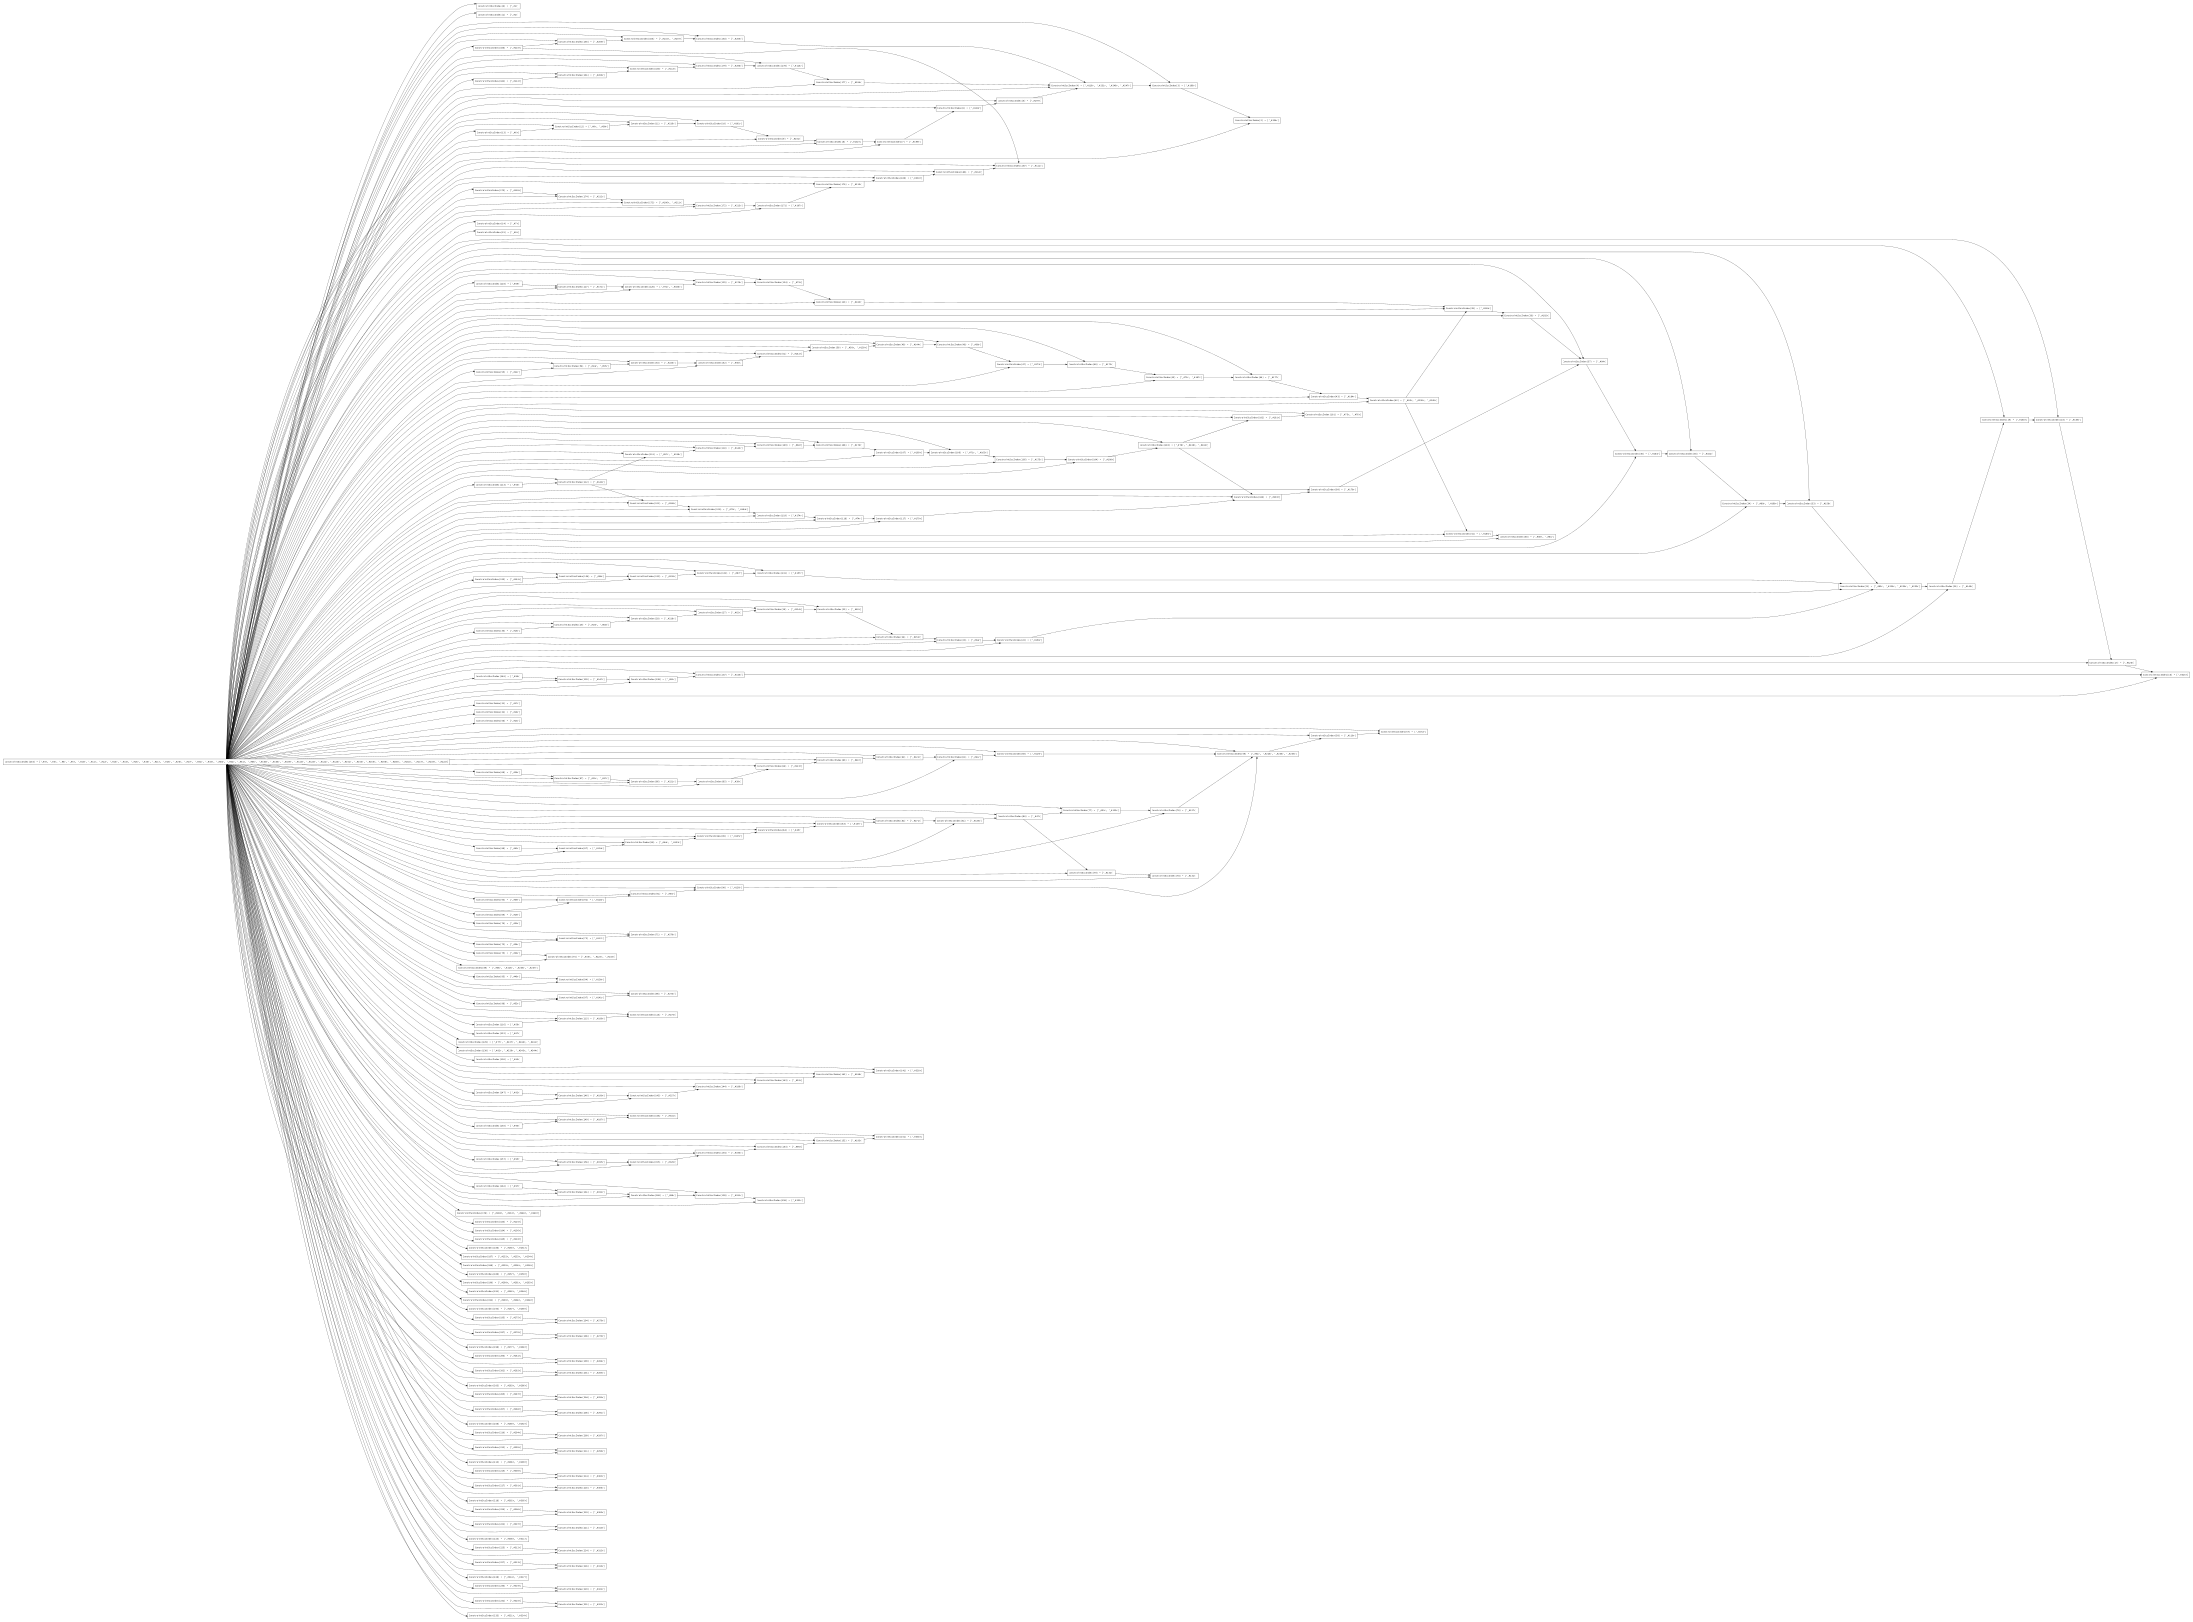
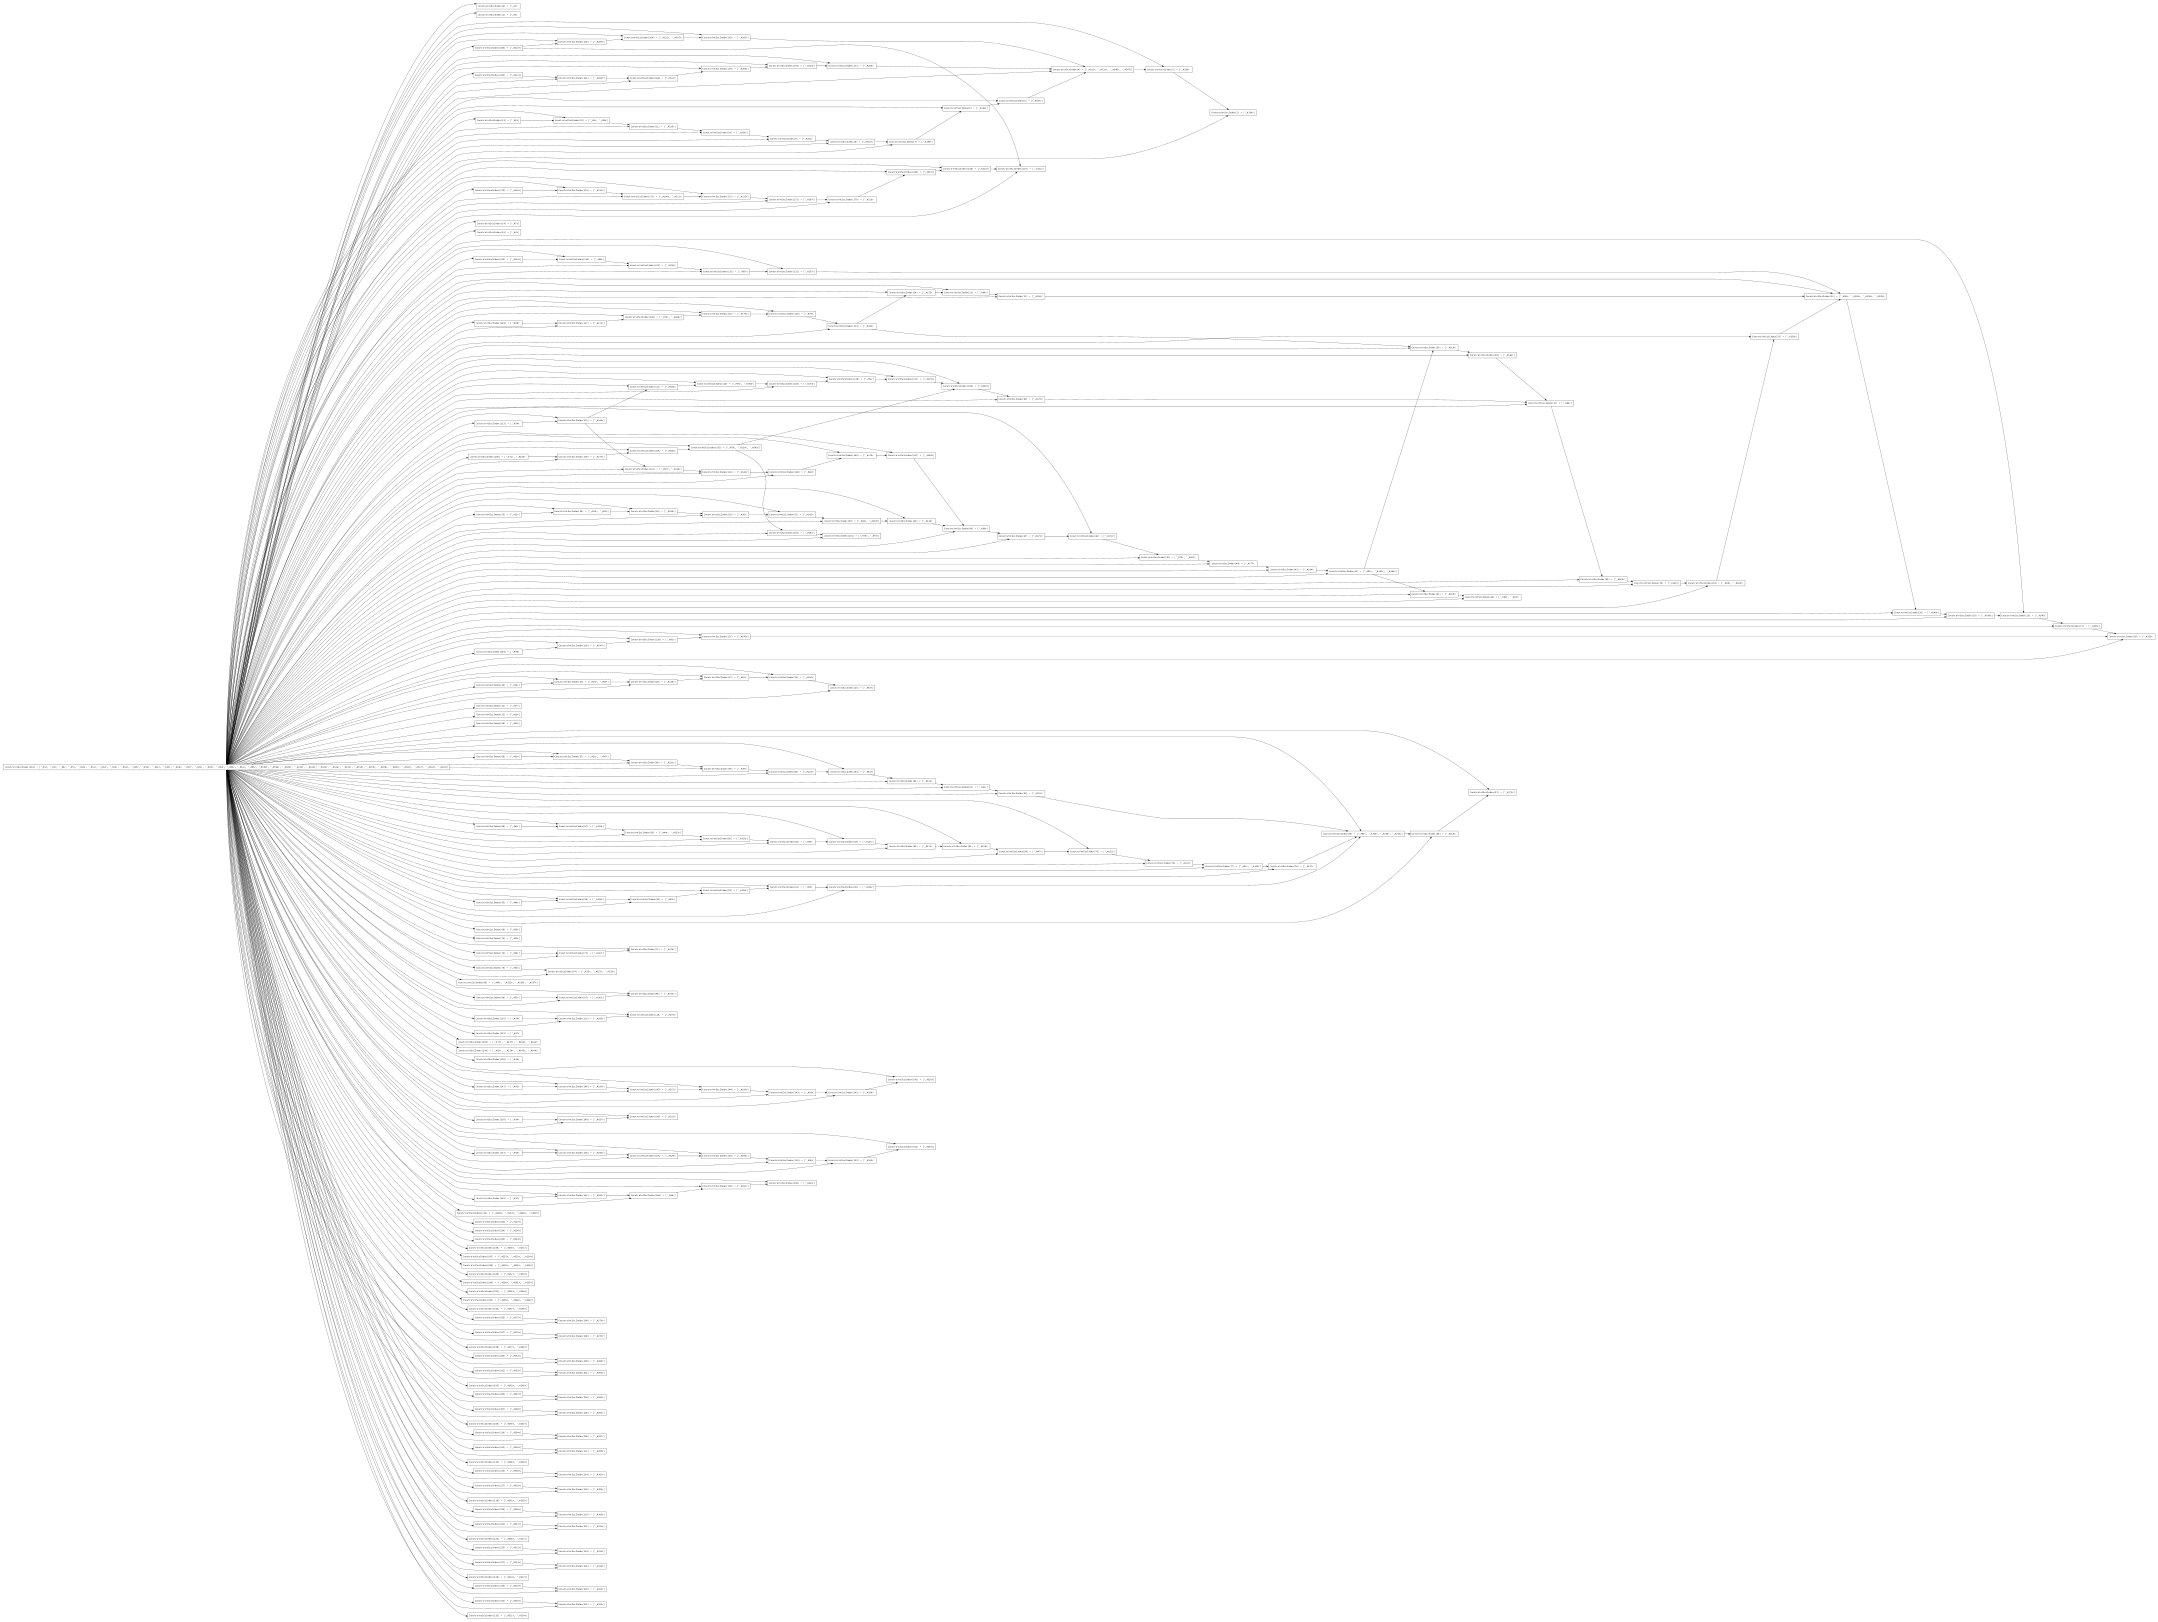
(926, 453) -> (938, 491)
(869, 623) -> (881, 310)
(1052, 814) -> (1198, 865)
none -> (617, 899)
